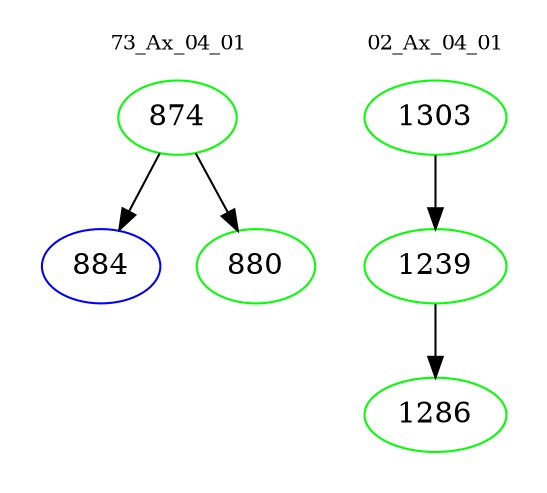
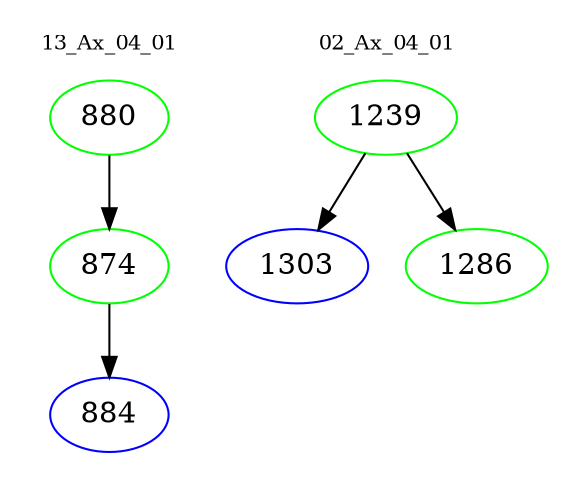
(179, 44) -> (109, 44)
(435, 118) -> (297, 266)
(435, 182) -> (347, 183)
(212, 183) -> (109, 182)
